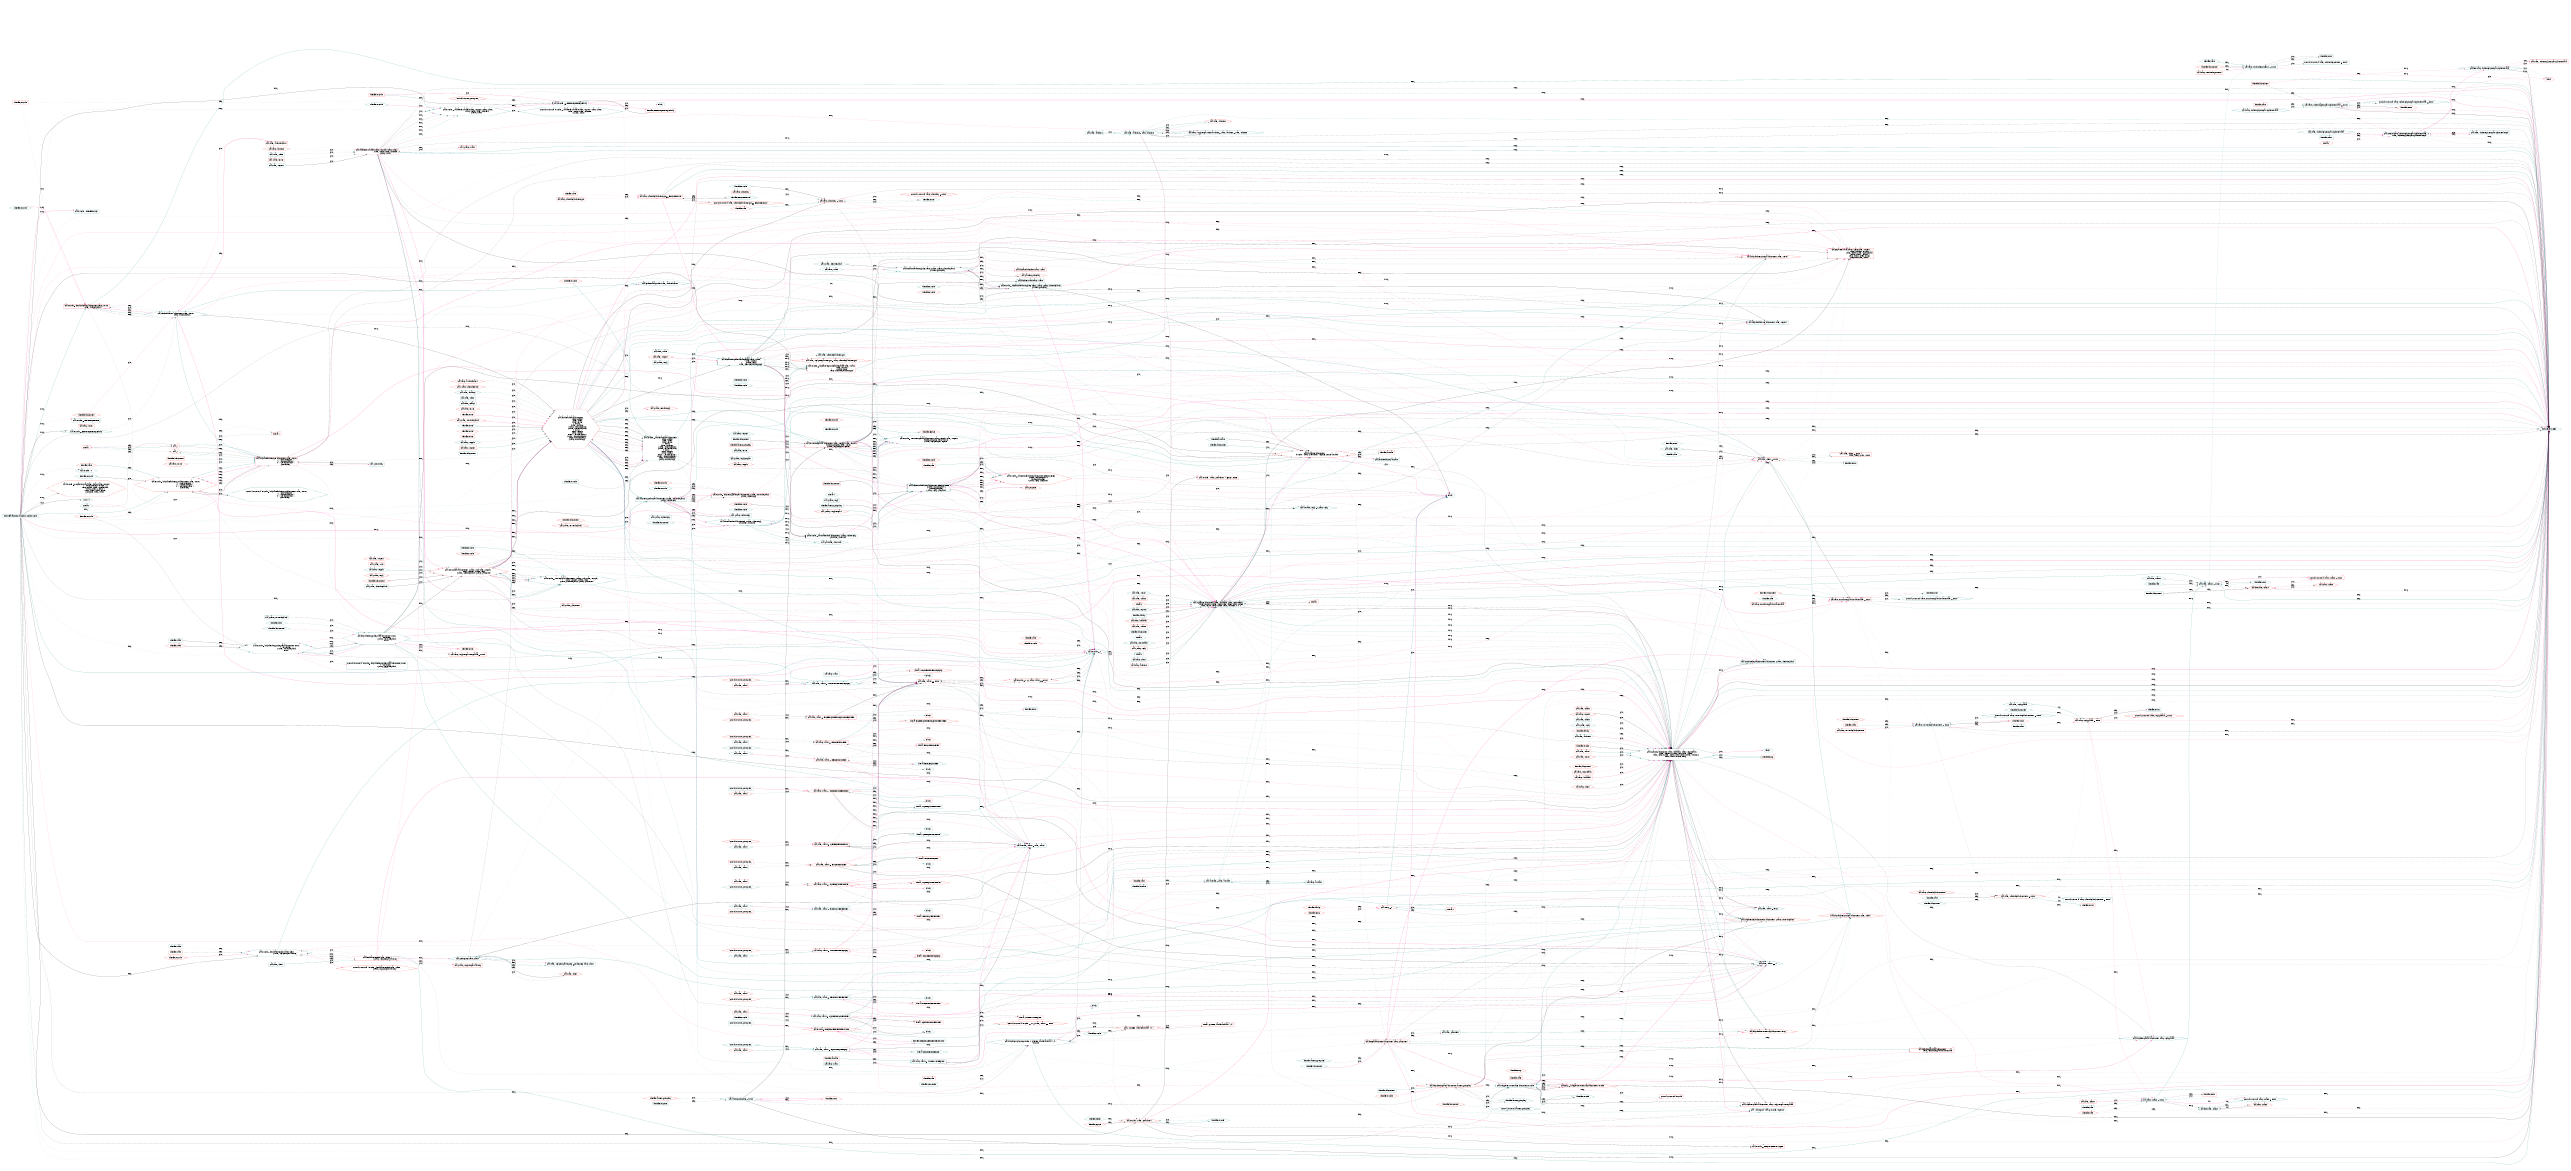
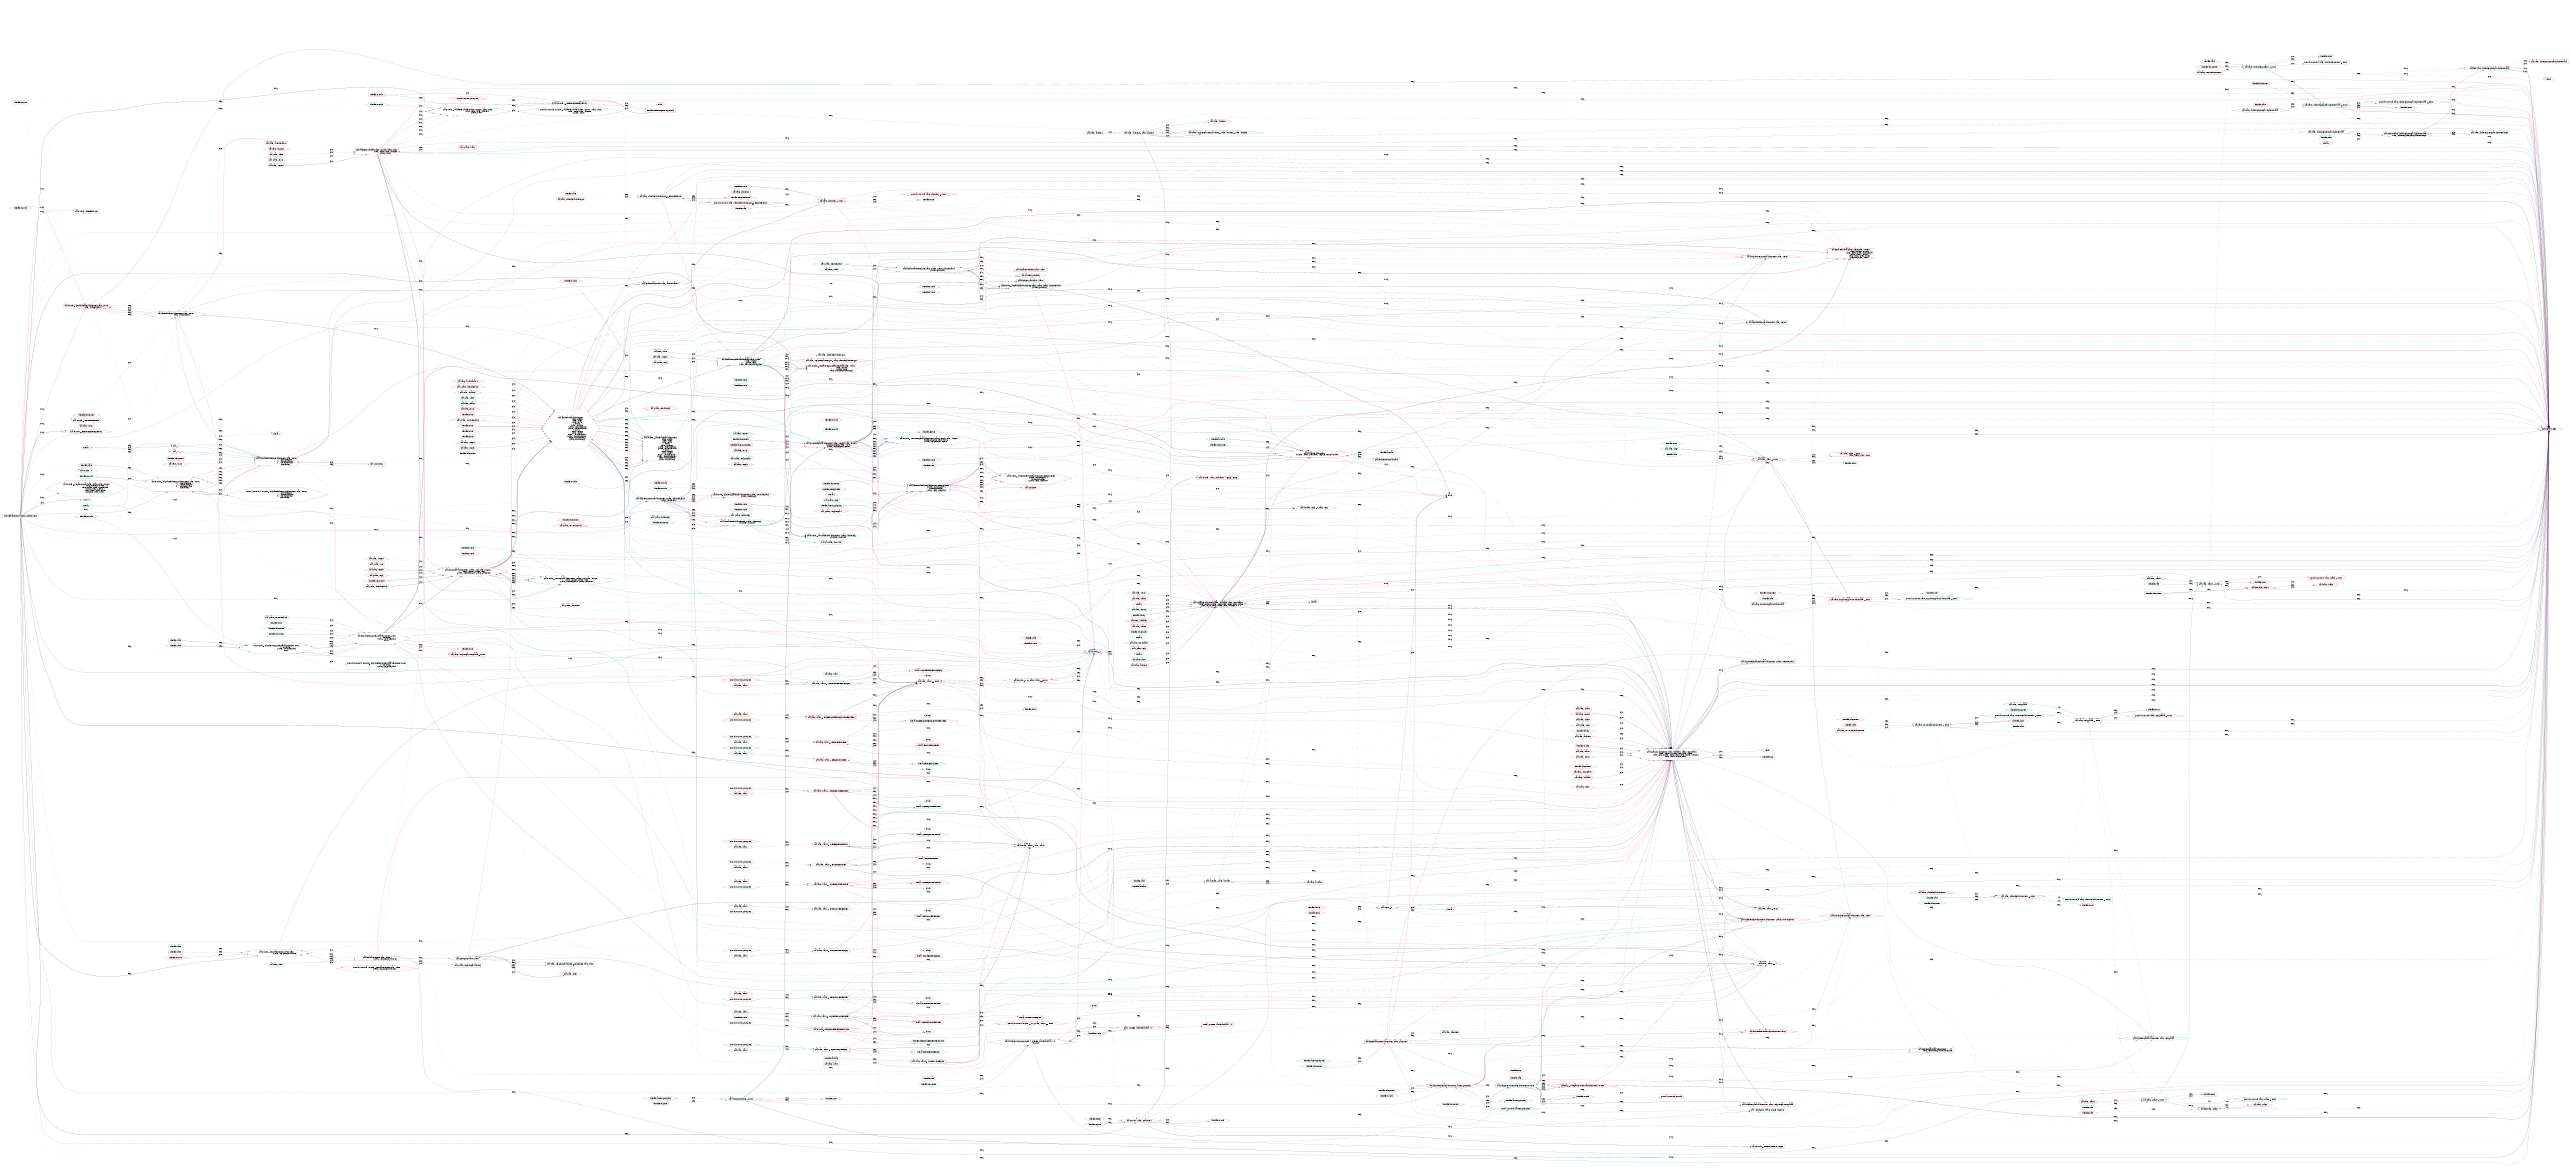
none -> (2295, 84)
none -> (831, 489)
none -> (276, 634)
(1599, 1032) -> (1575, 1036)
